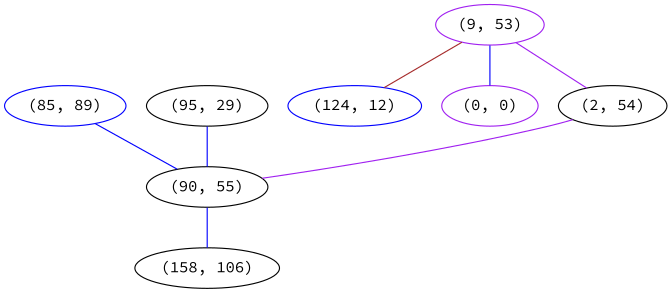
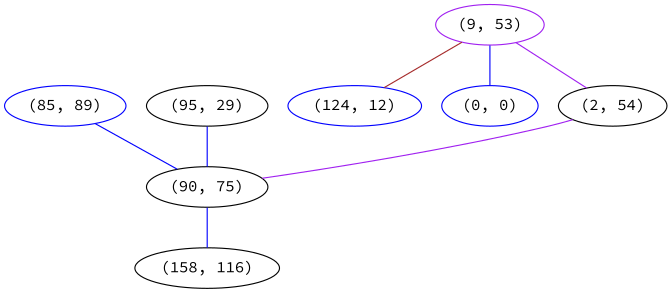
(490, 106) -> (490, 106)
(207, 187) -> (207, 187)
(207, 268) -> (207, 268)
